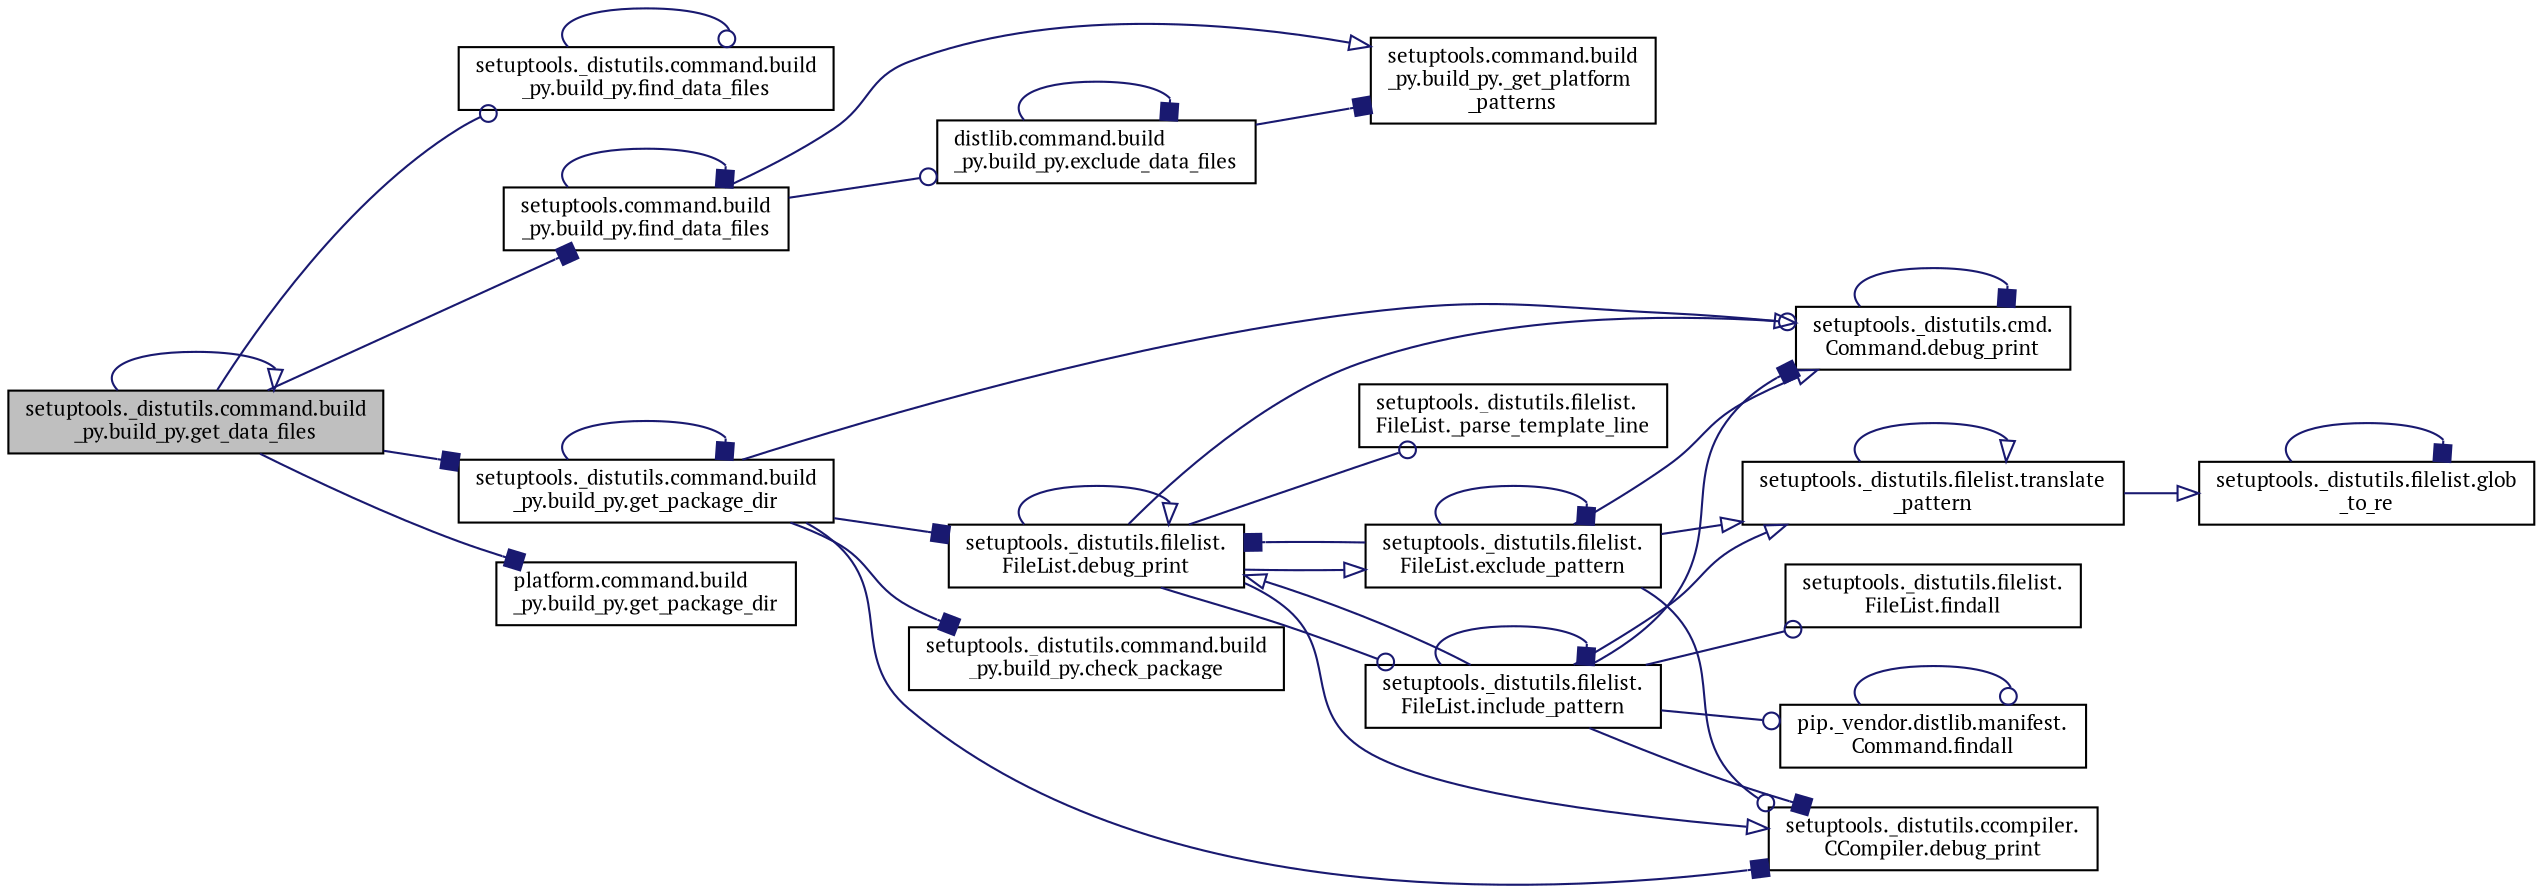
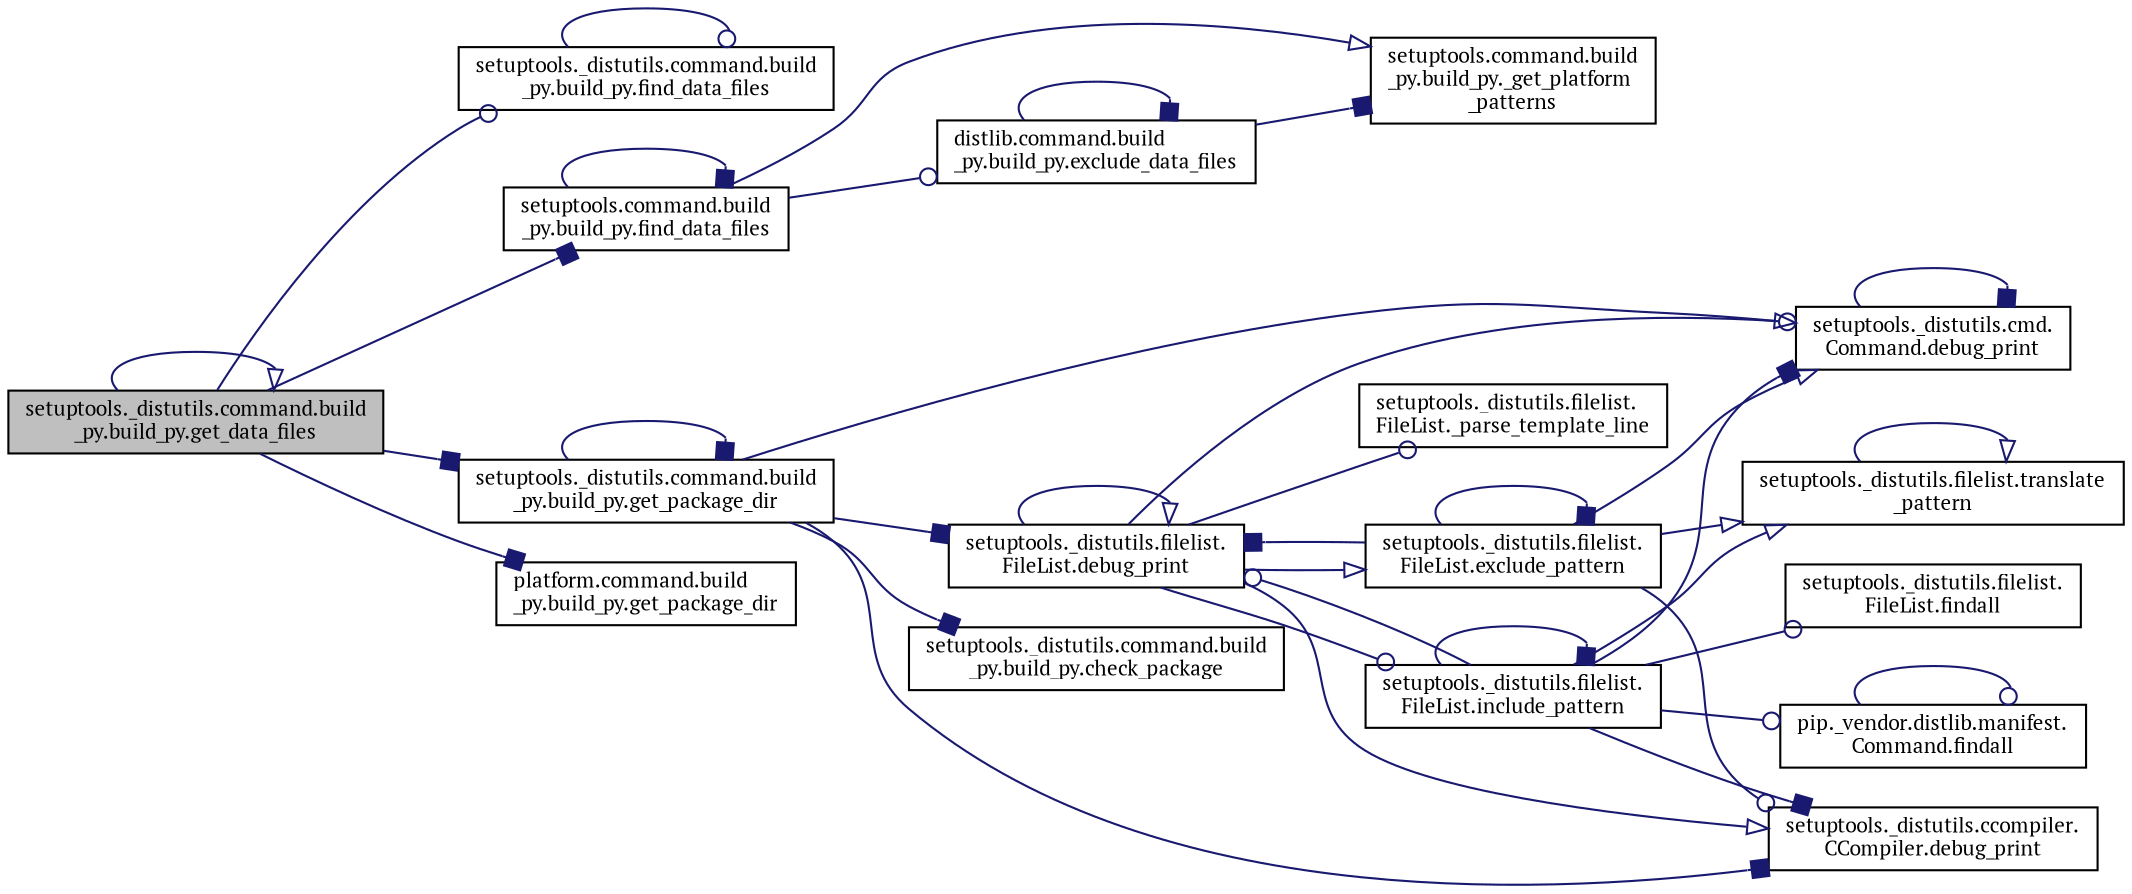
(2367, 493) -> none
(1370, 619) -> (1367, 618)
